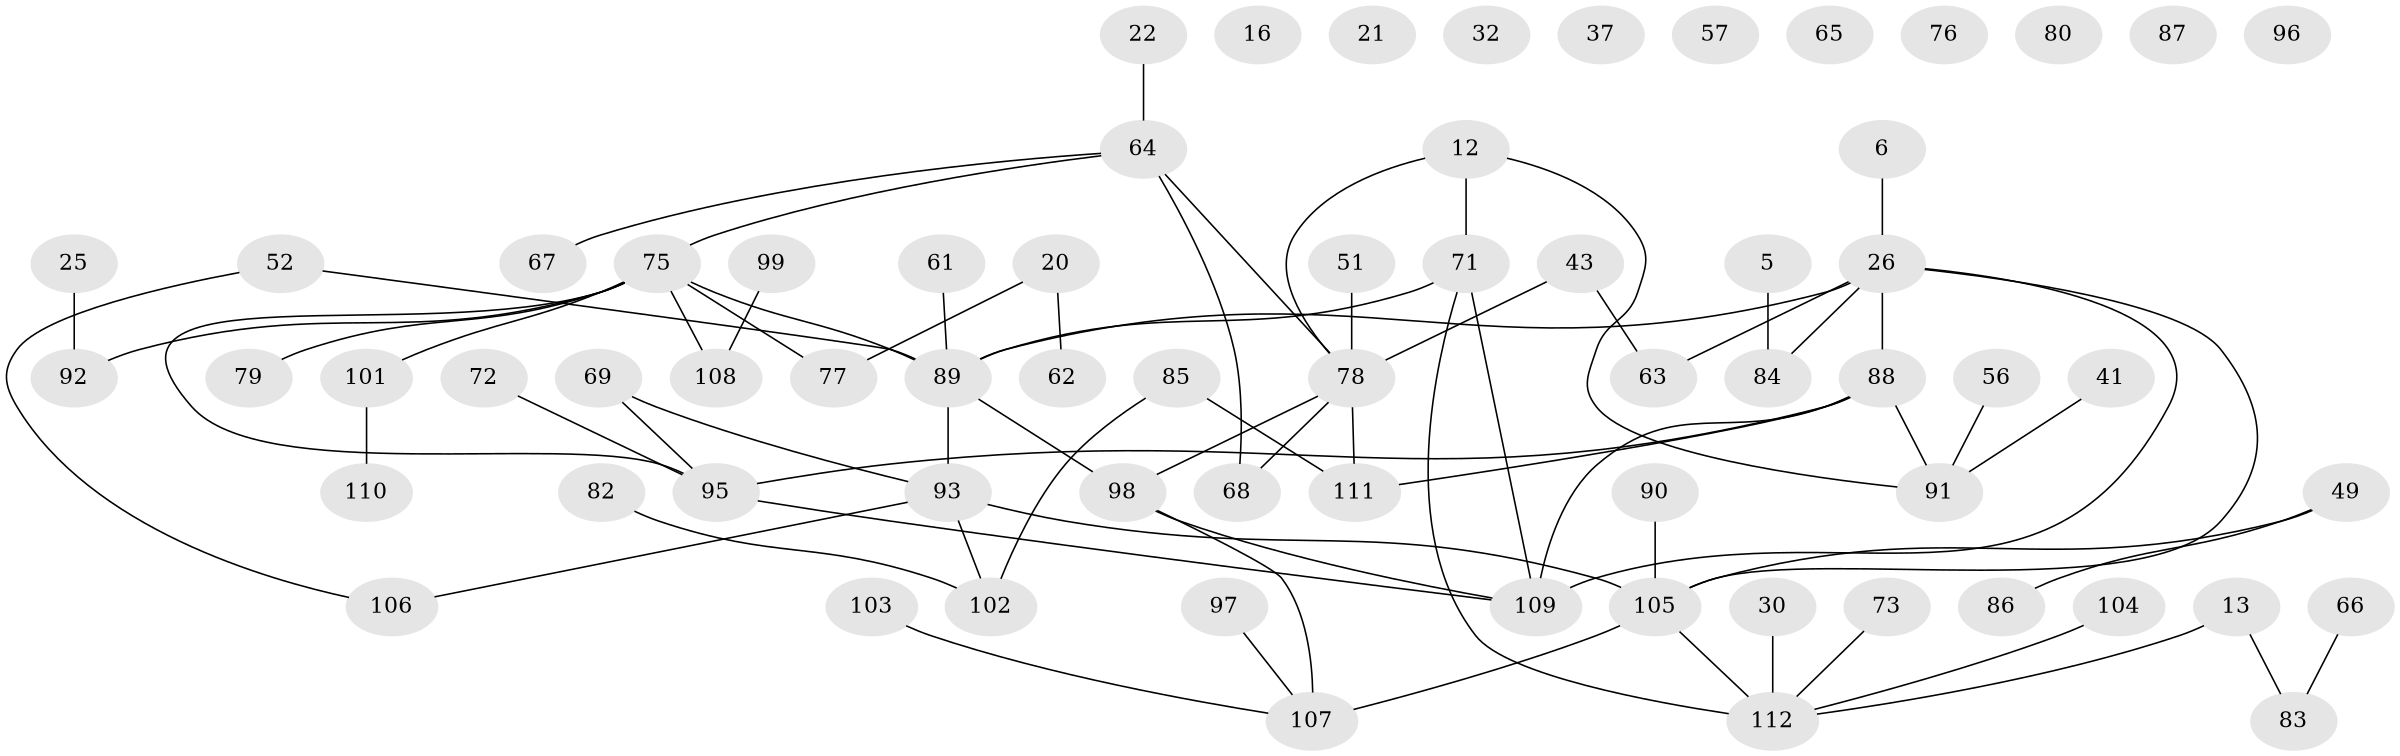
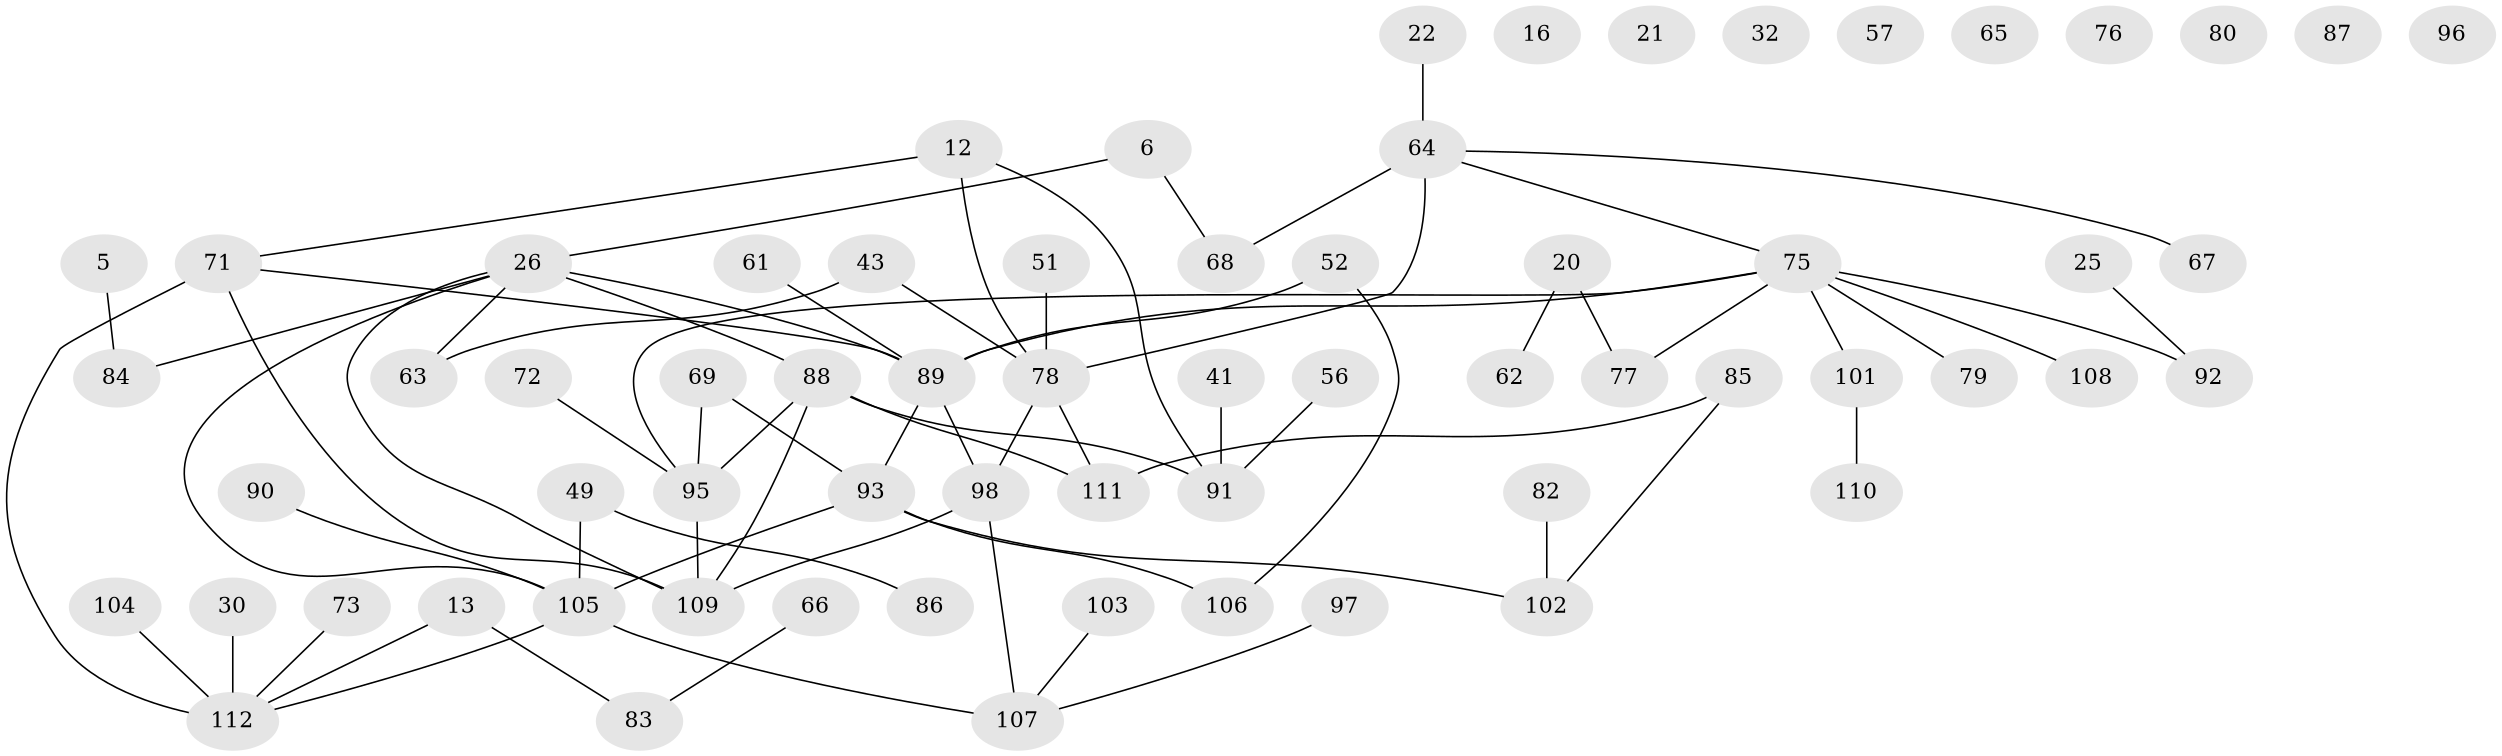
(1601, 35) -> none
(772, 264) -> none
(1295, 435) -> (1185, 207)
